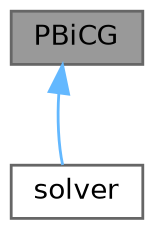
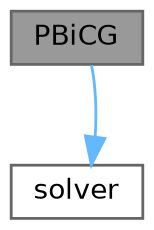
(58, 129) -> (96, 101)
